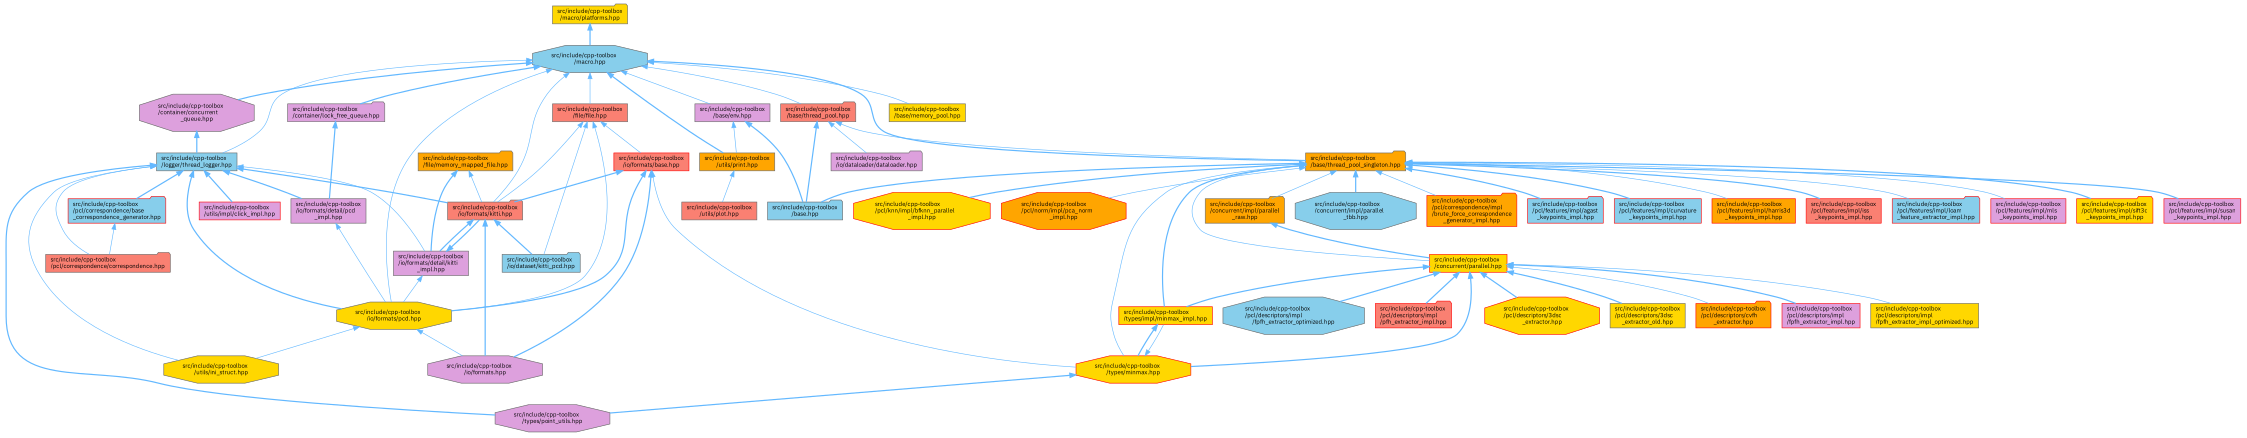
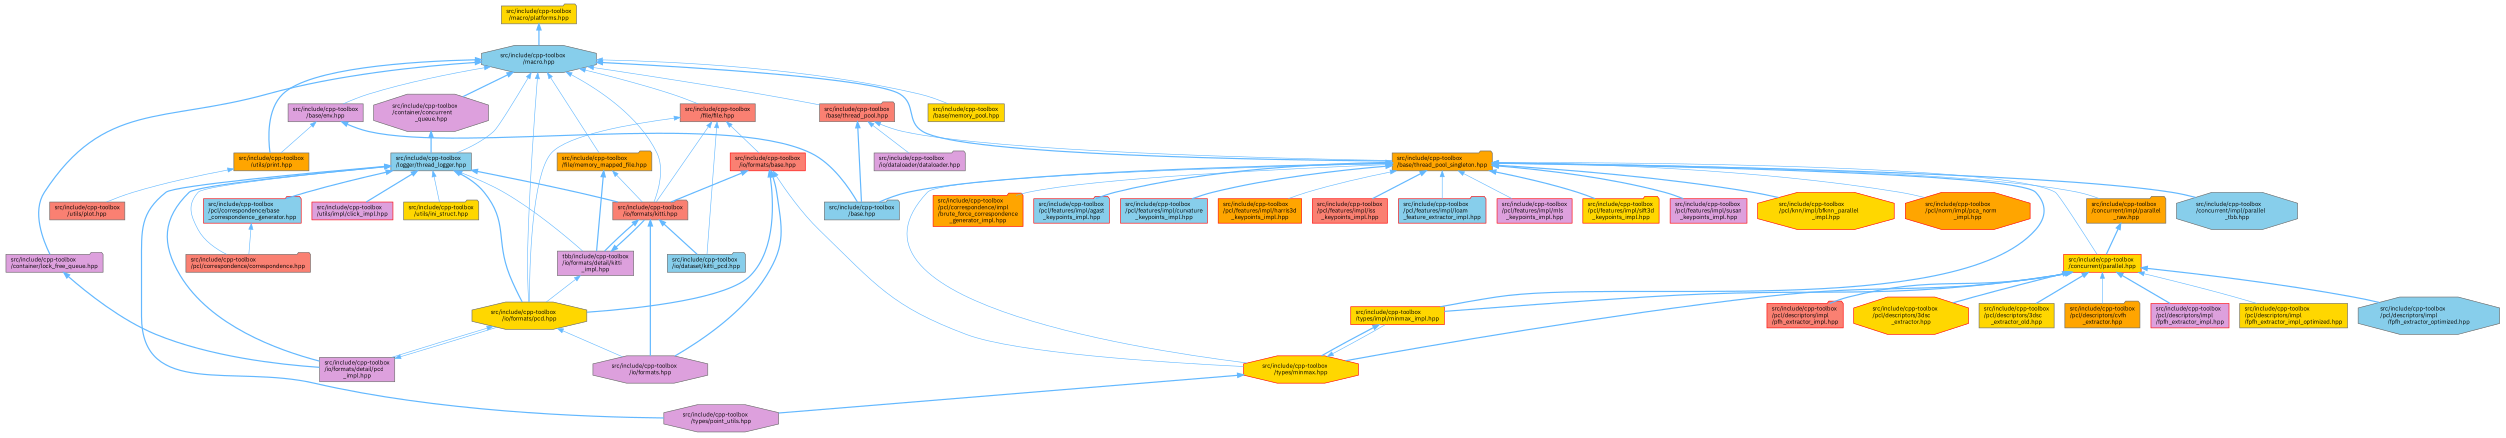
none -> (575, 115)
(431, 263) -> (596, 263)
(1733, 316) -> (2102, 316)
(305, 343) -> (439, 343)
(221, 370) -> (441, 211)
